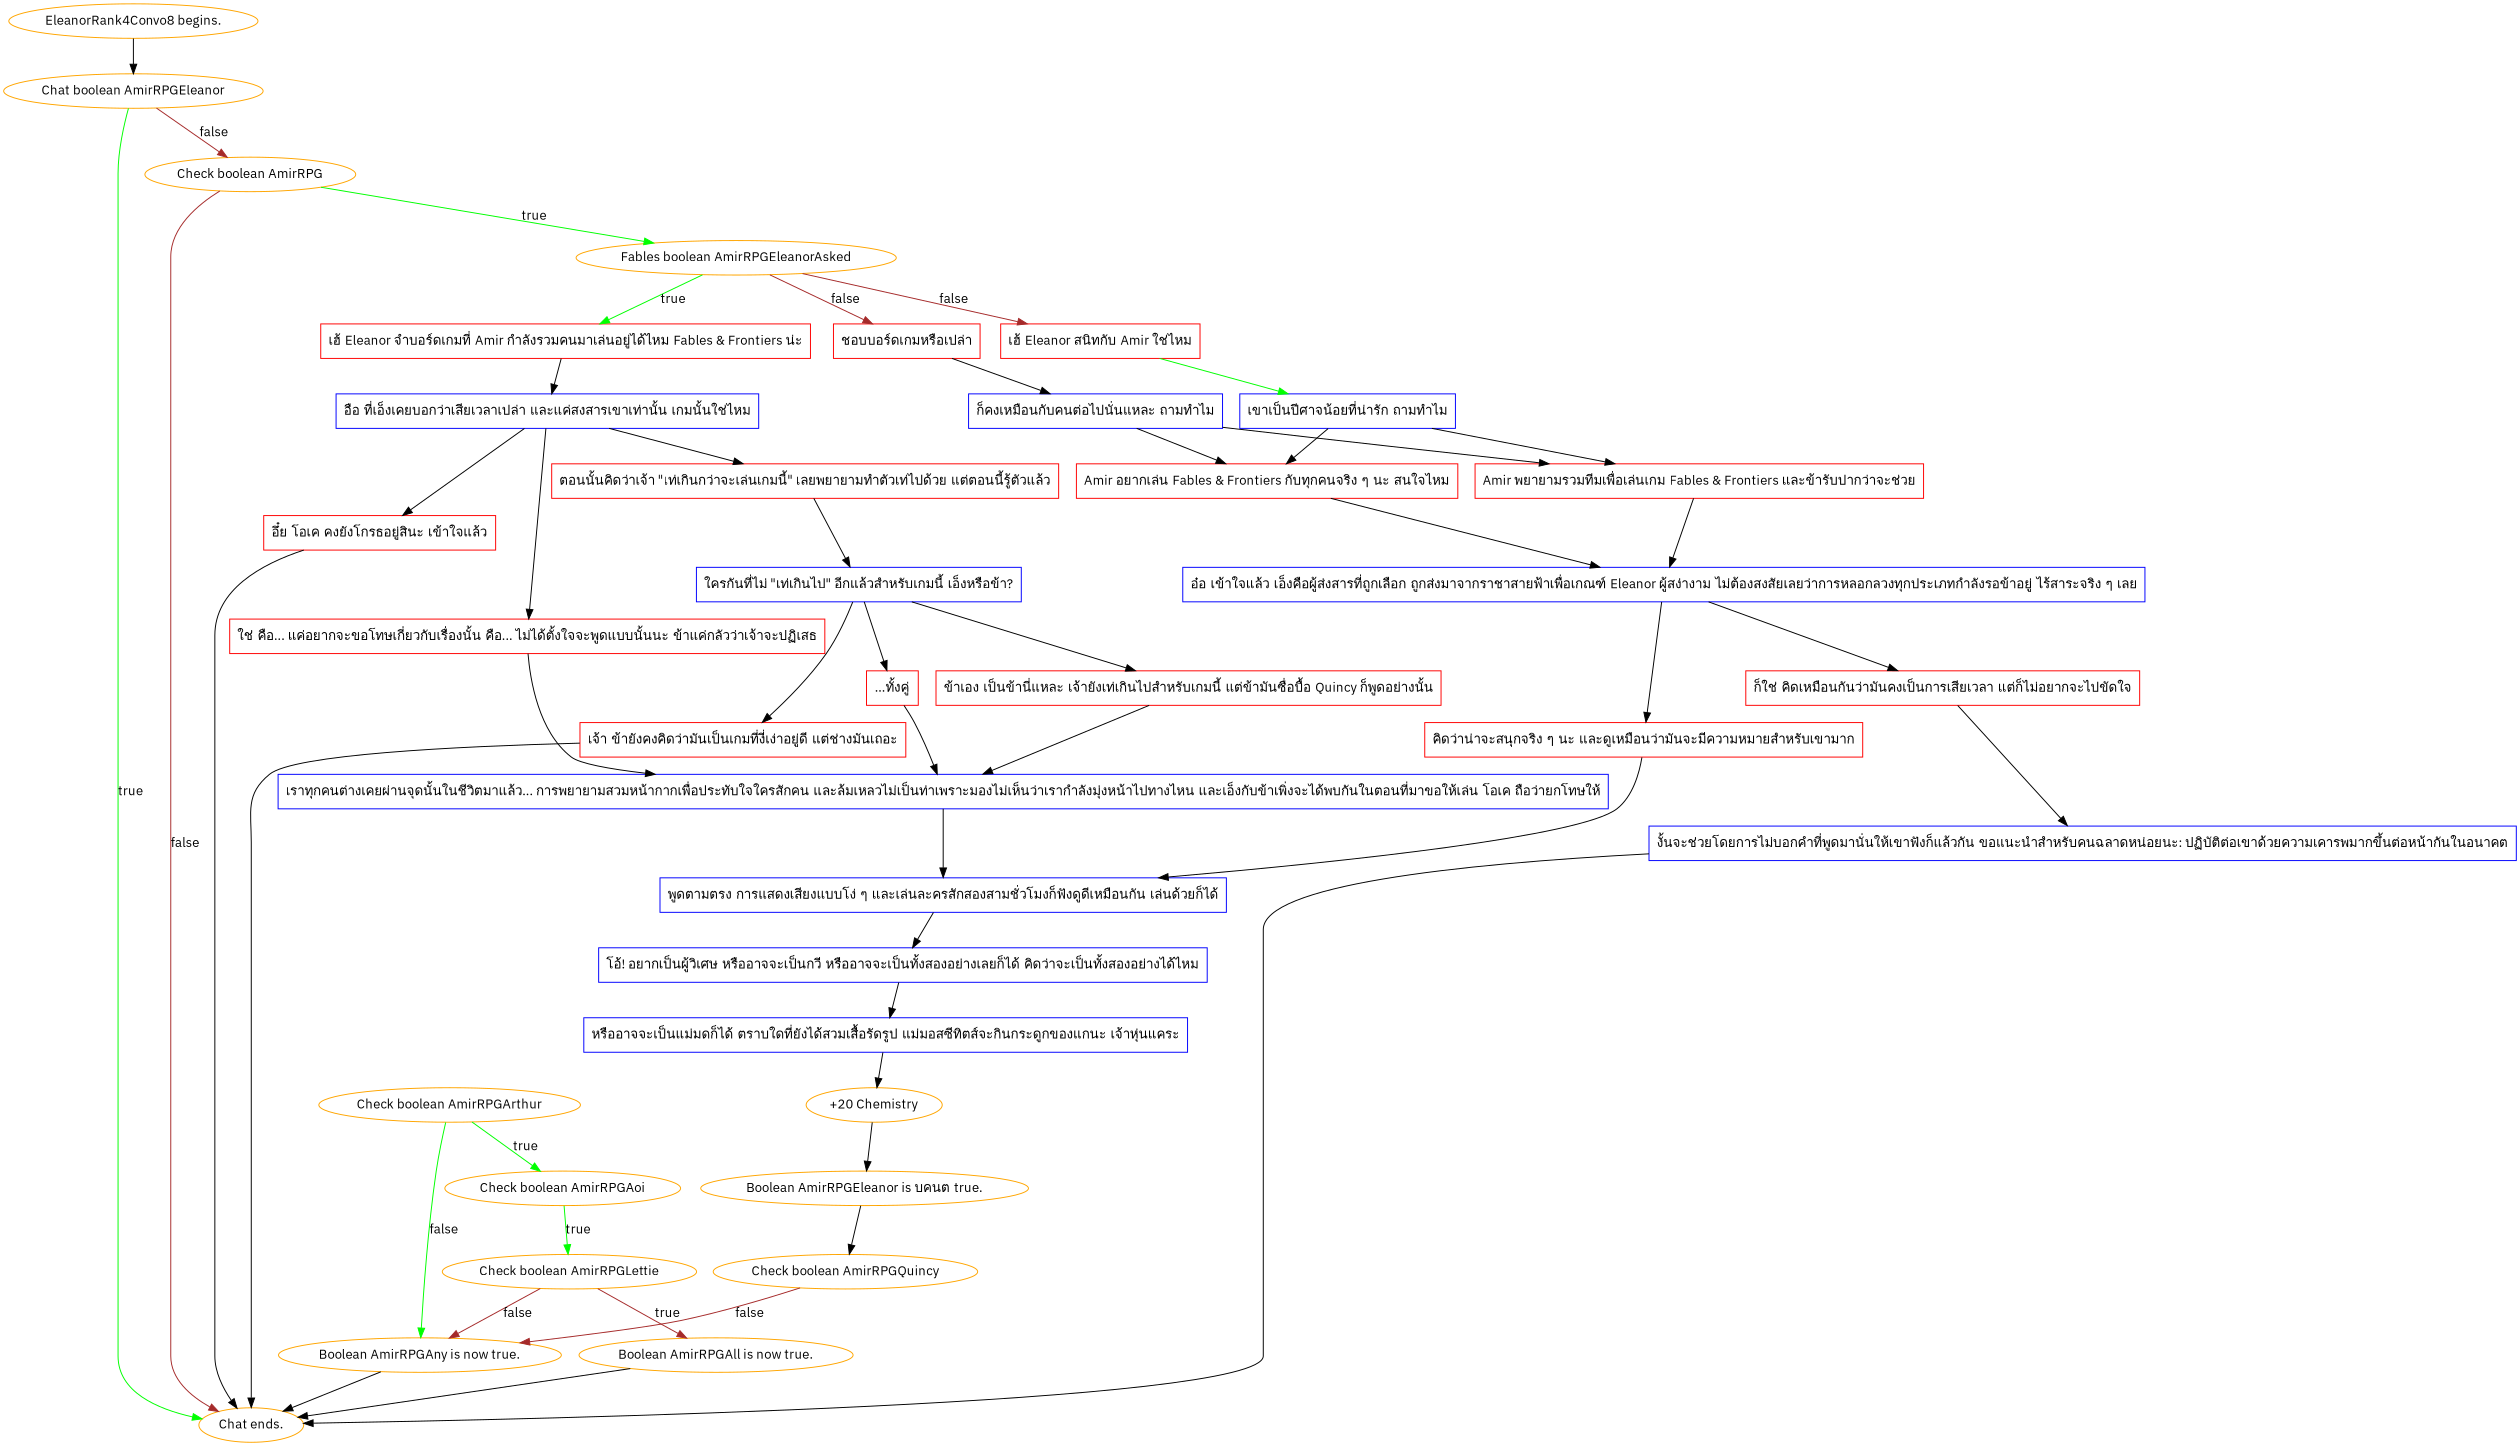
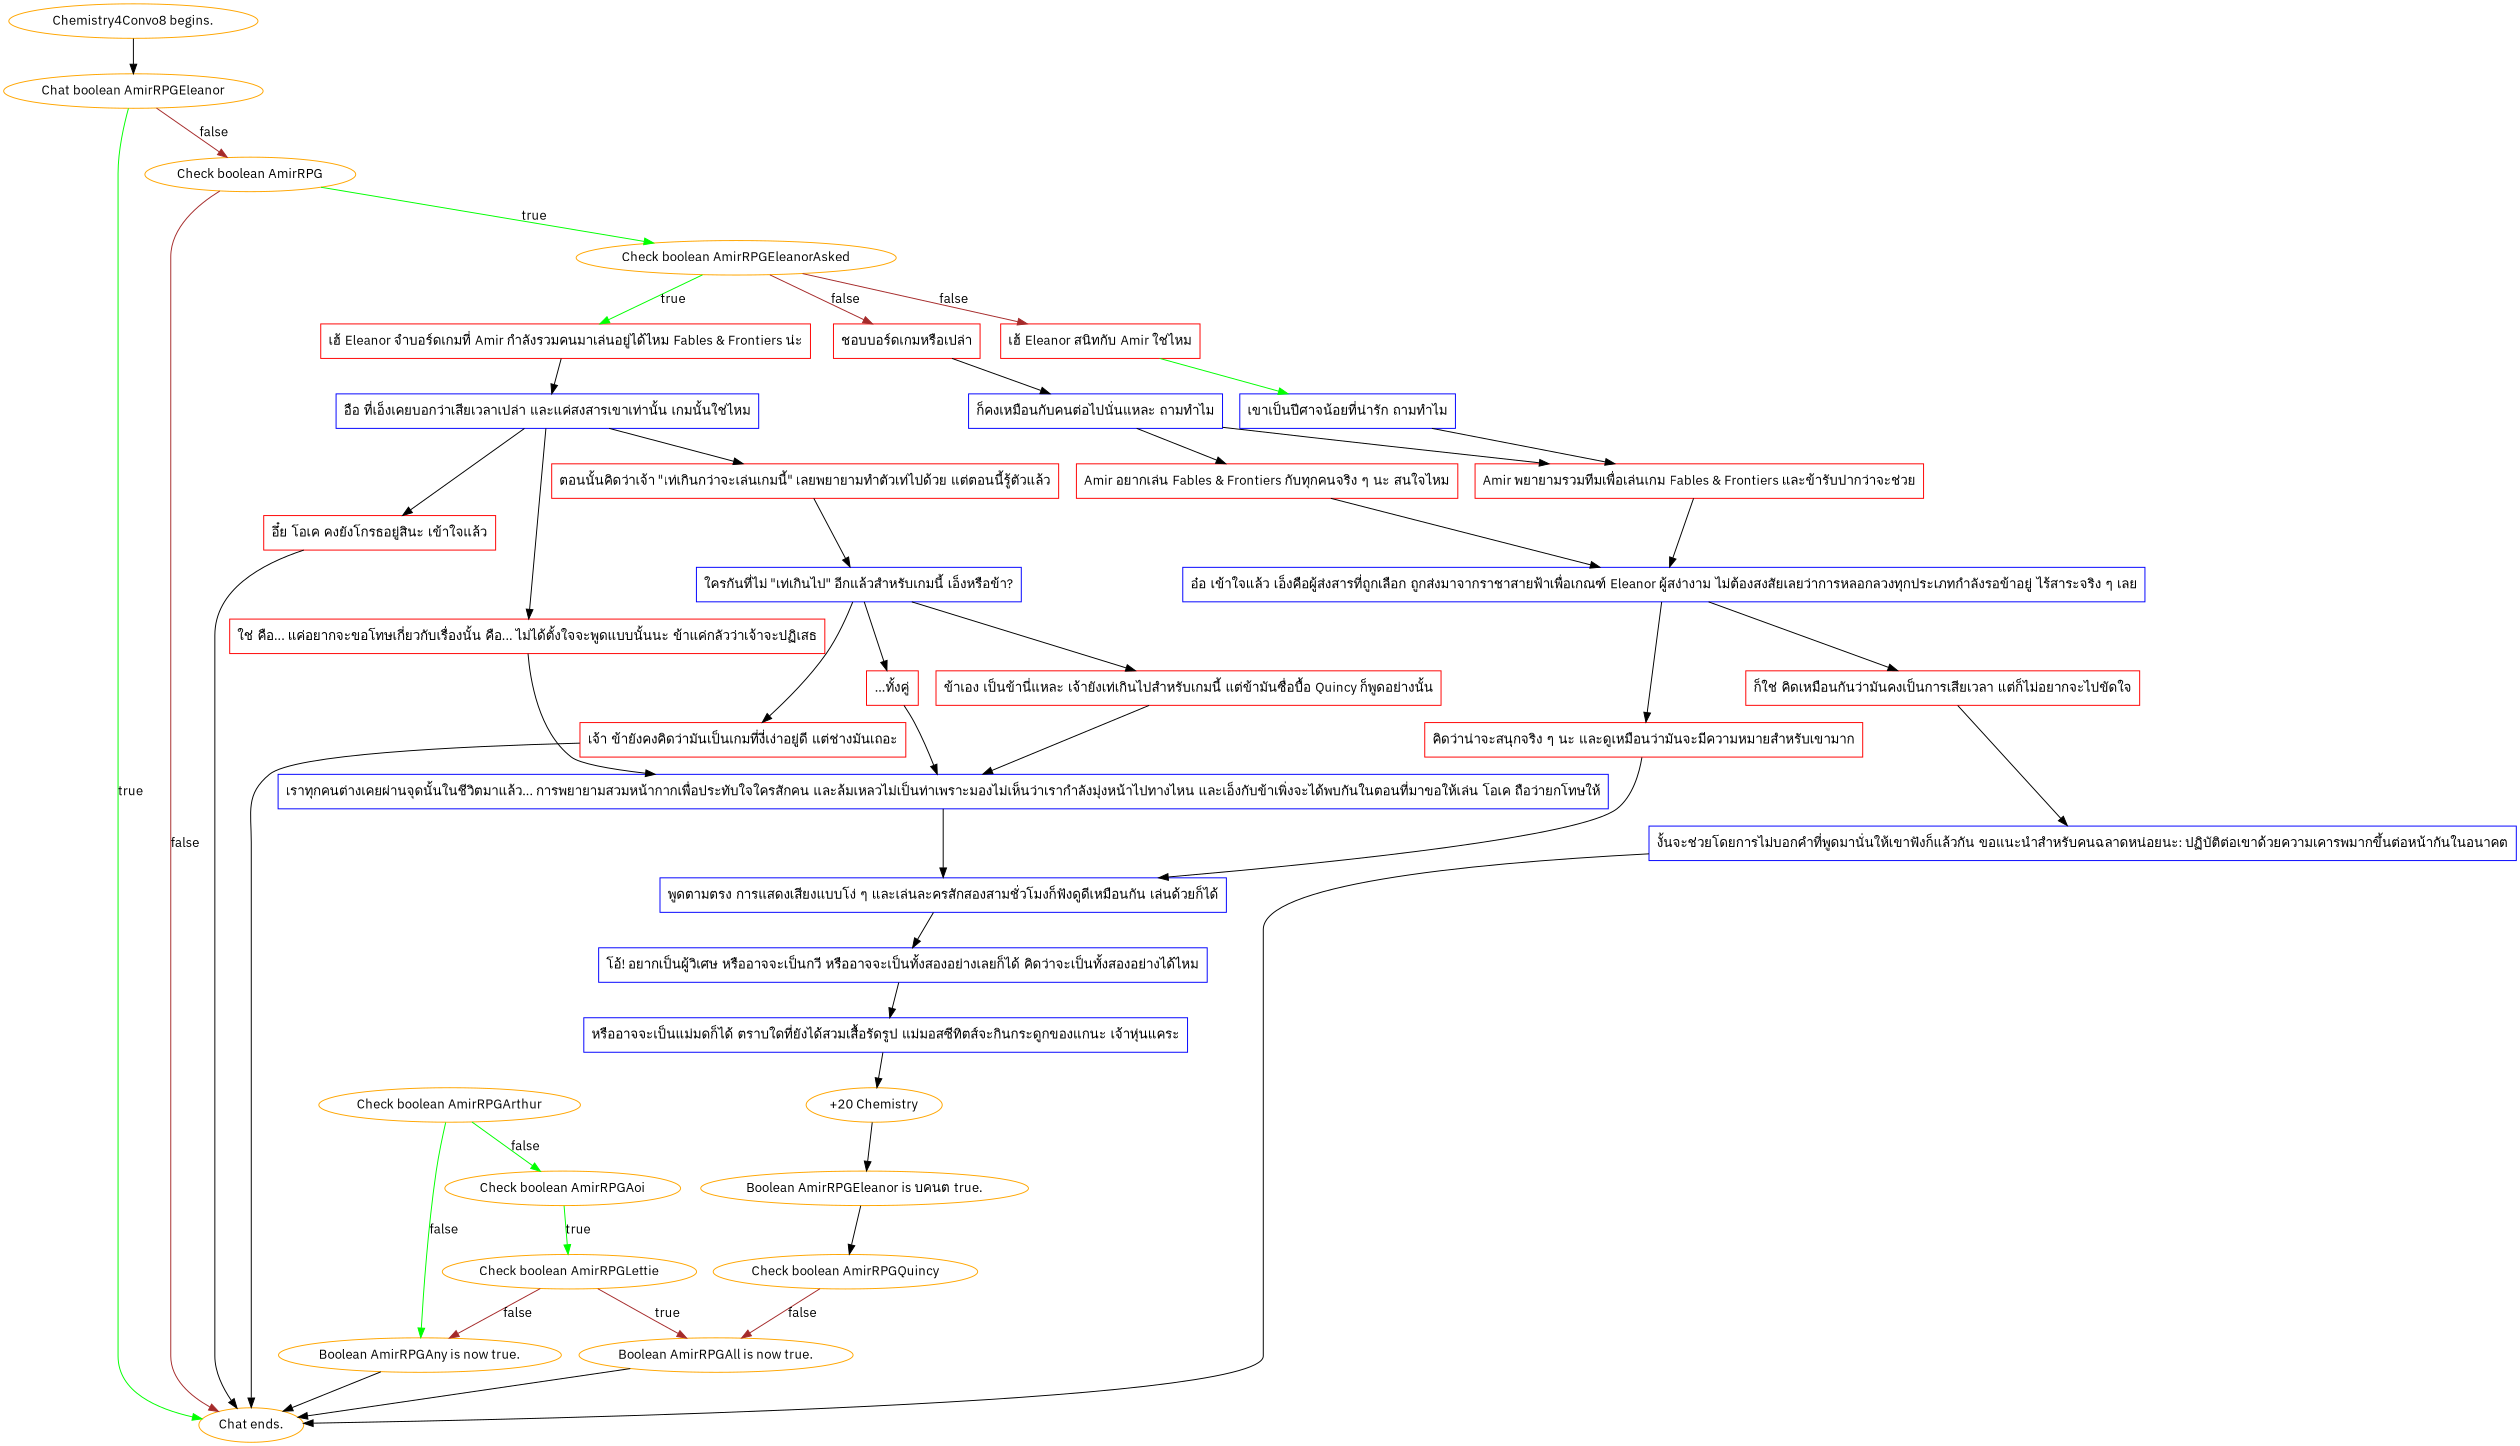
(133, 21) -> (133, 21)
(736, 258) -> (736, 258)
(1310, 444) -> none
(526, 1147) -> (526, 1147)
(673, 1322) -> (785, 1311)
